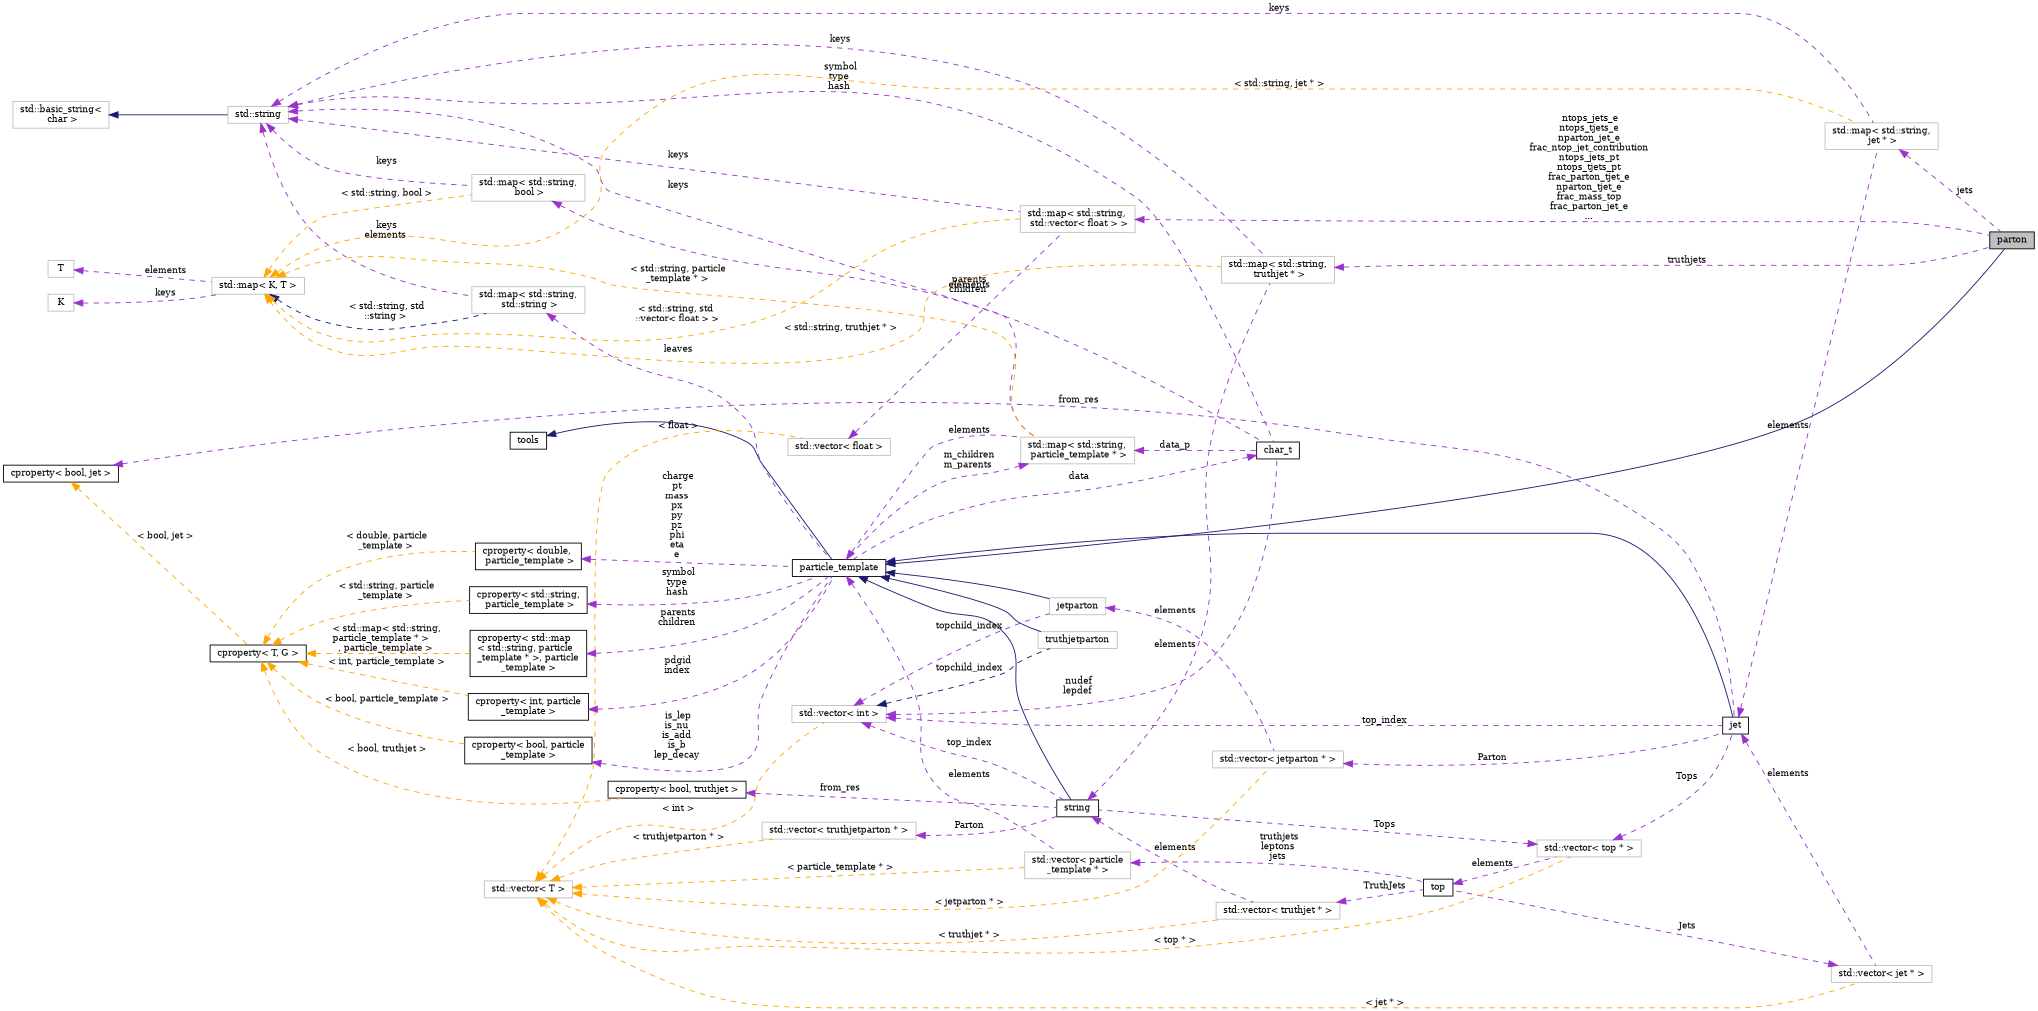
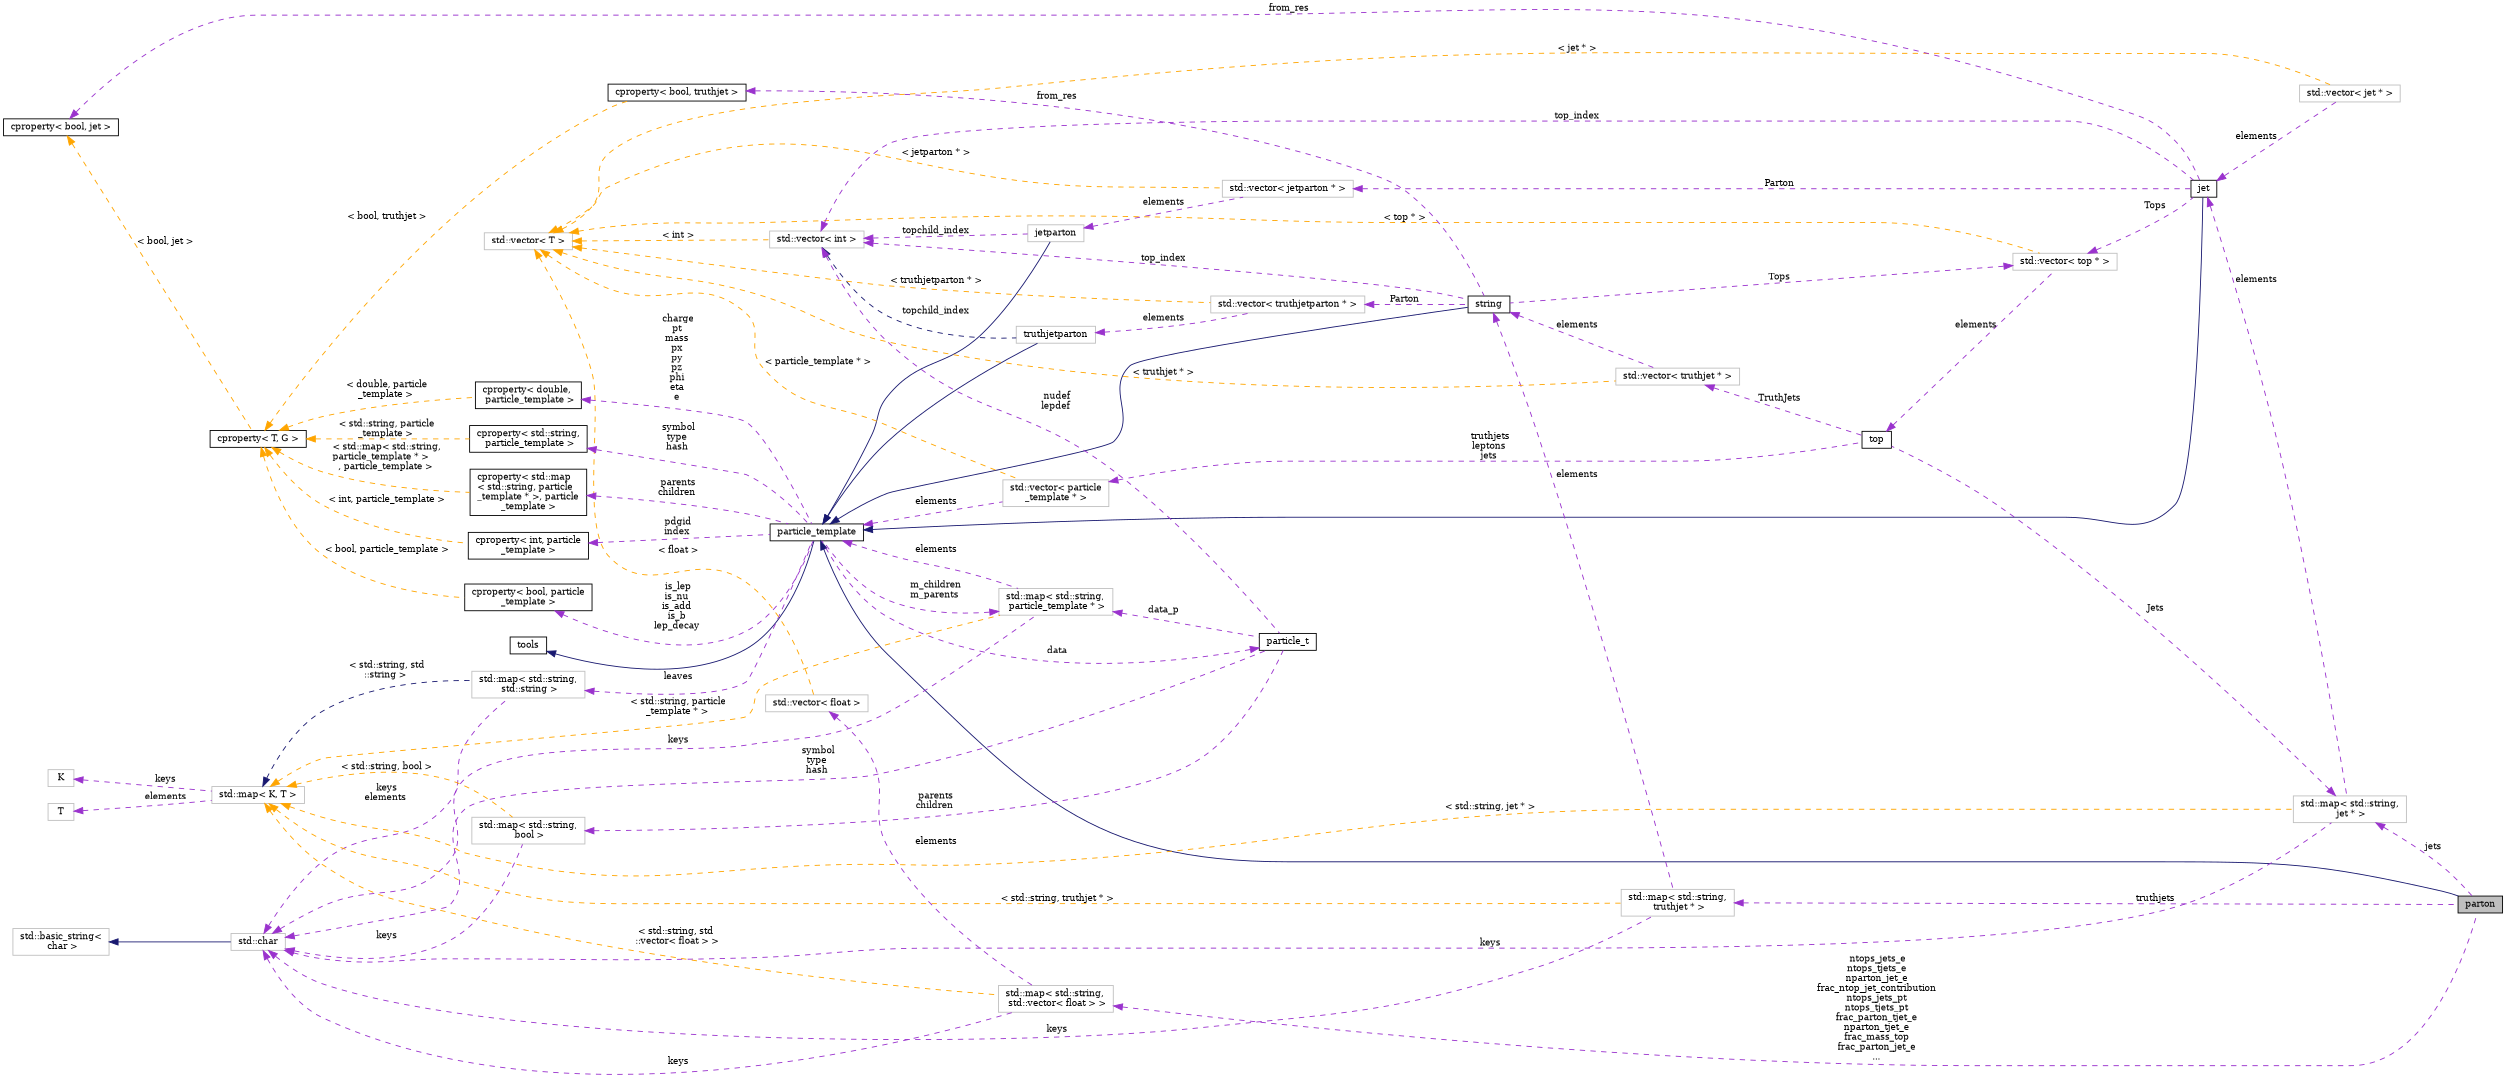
(258, 115) -> (258, 942)
none -> (1178, 325)
(1278, 450) -> (1288, 642)
(1641, 927) -> (2123, 602)
